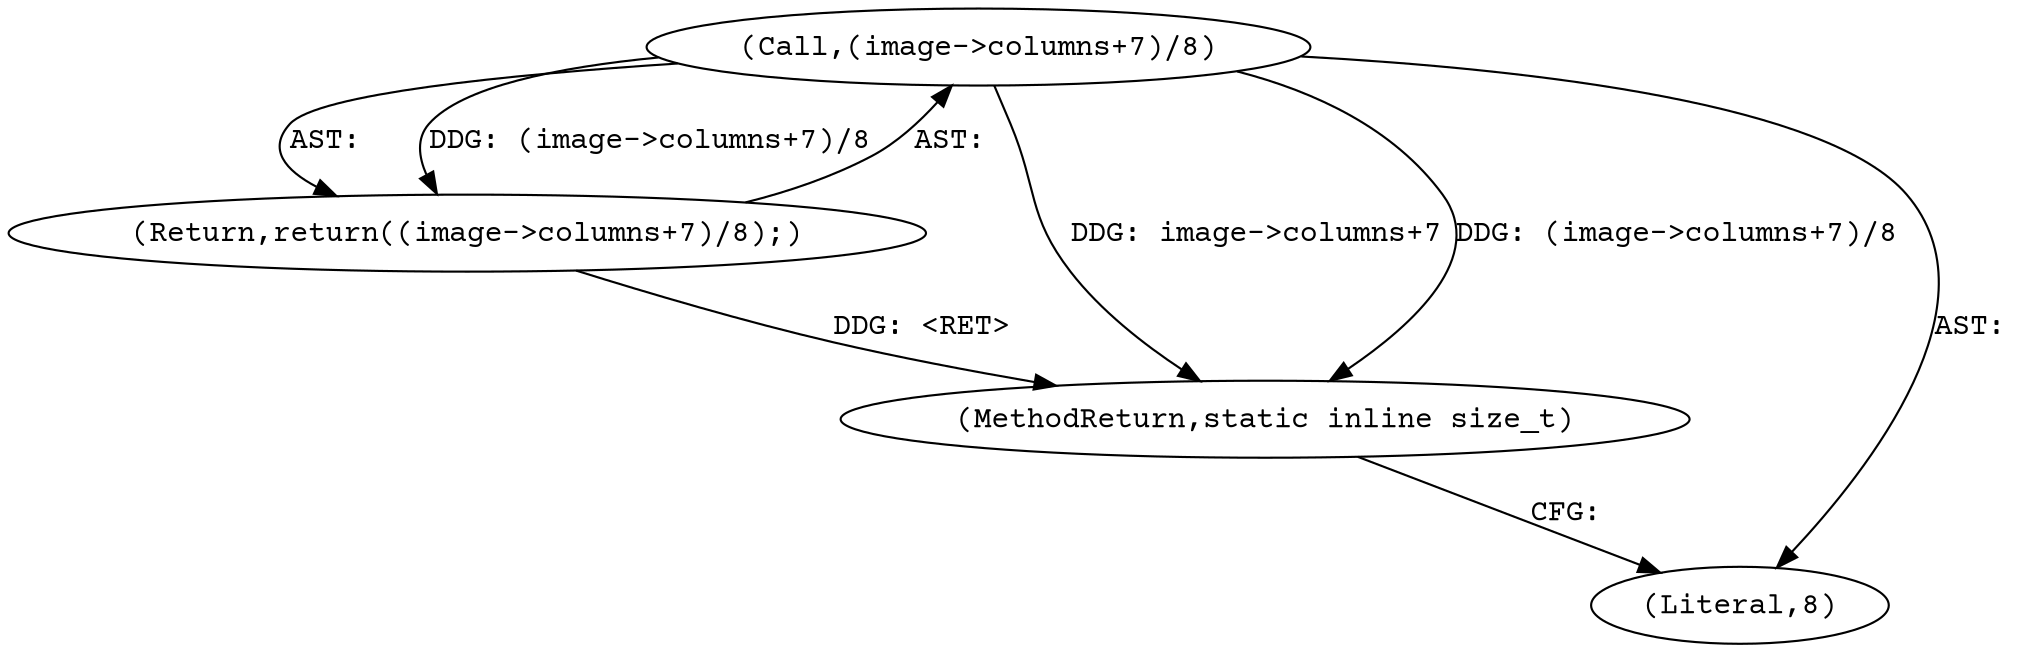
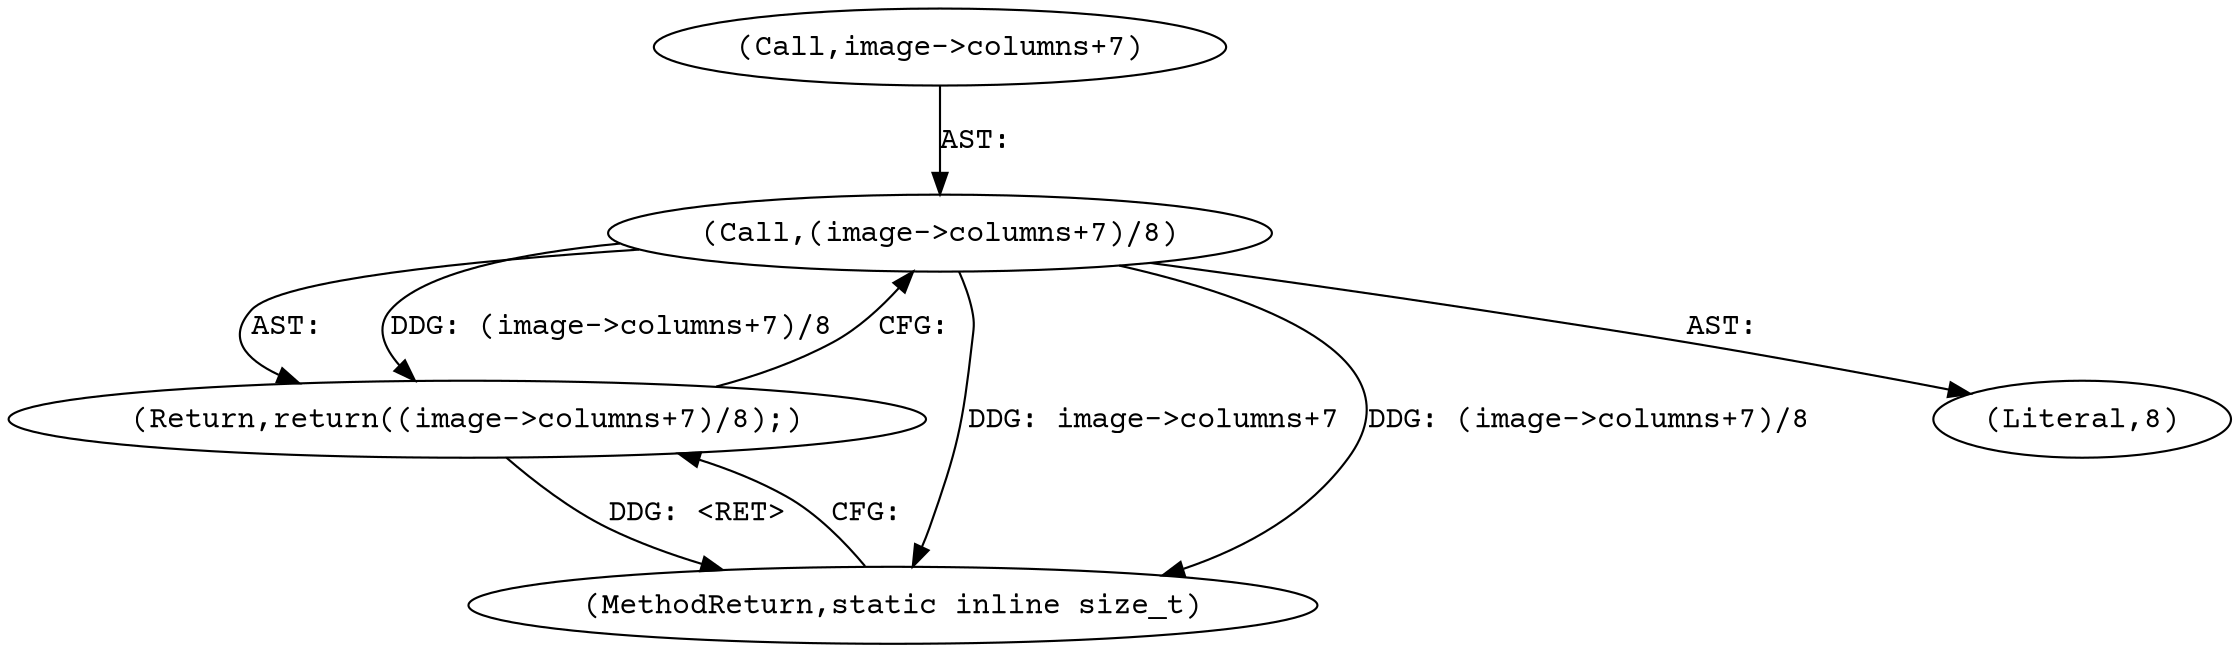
none -> (940, 47)
(959, 140) -> (923, 326)
(1499, 511) -> (791, 499)
